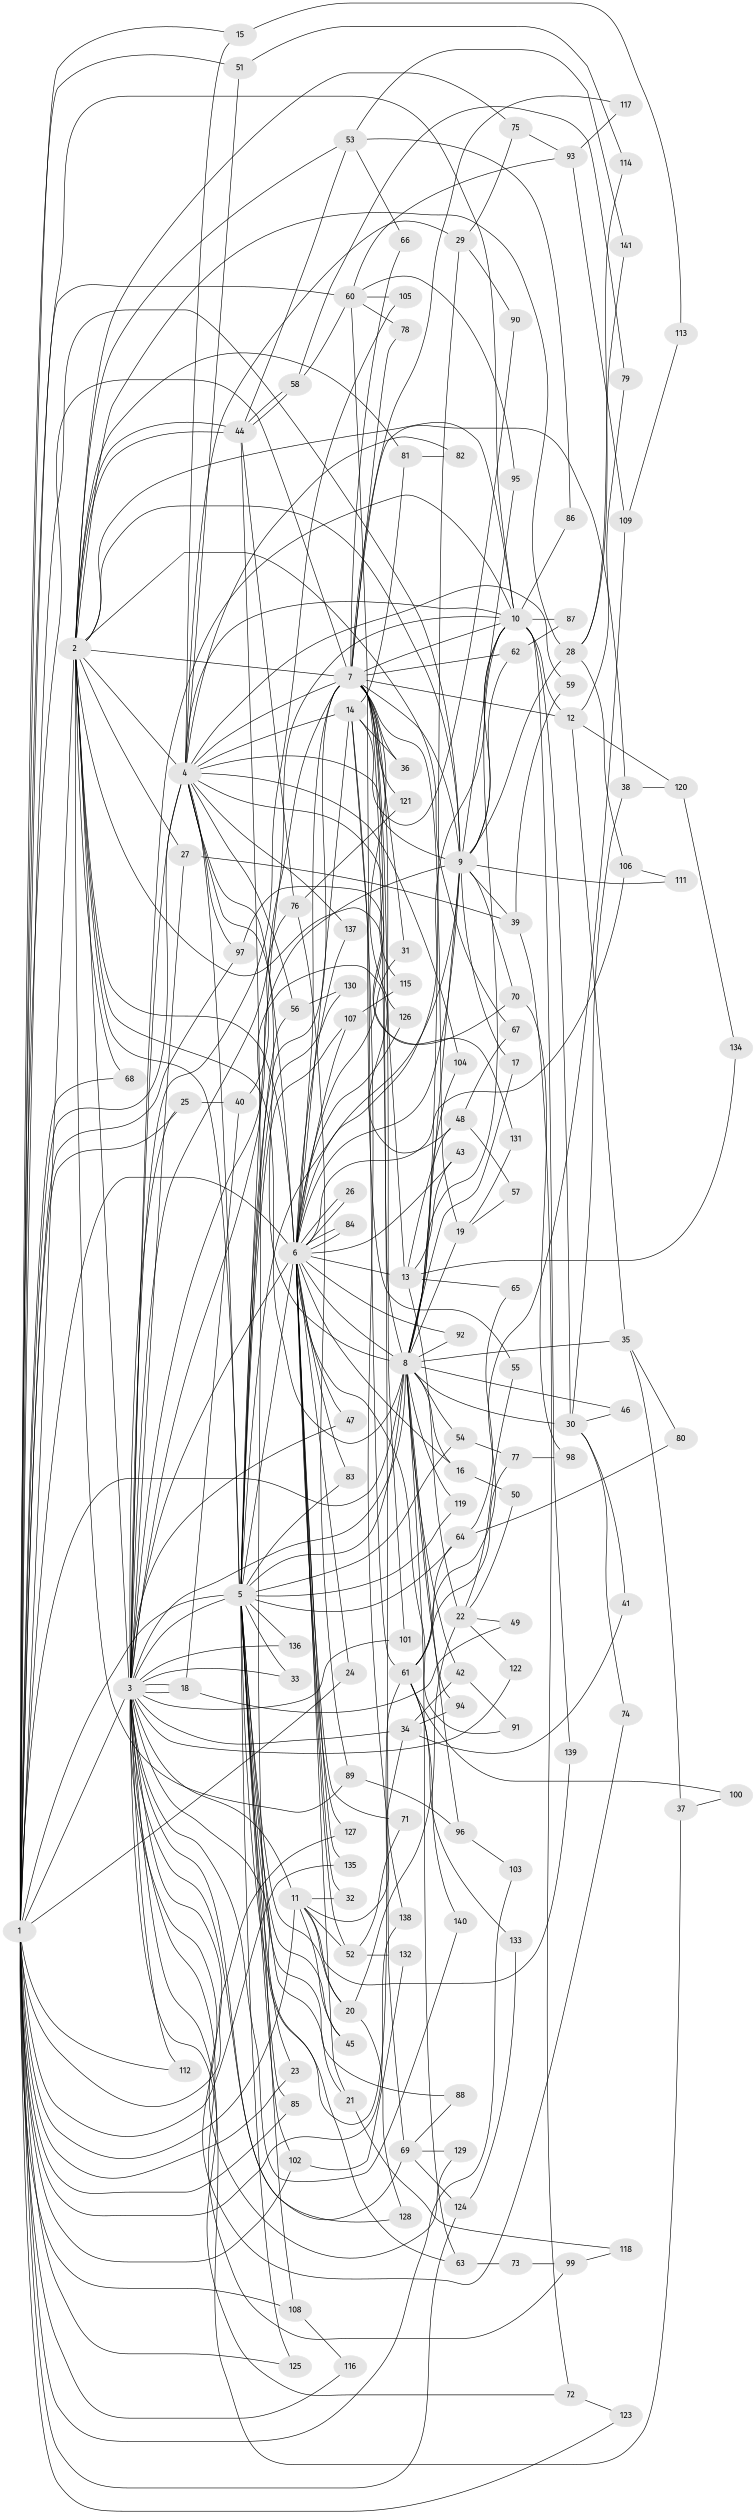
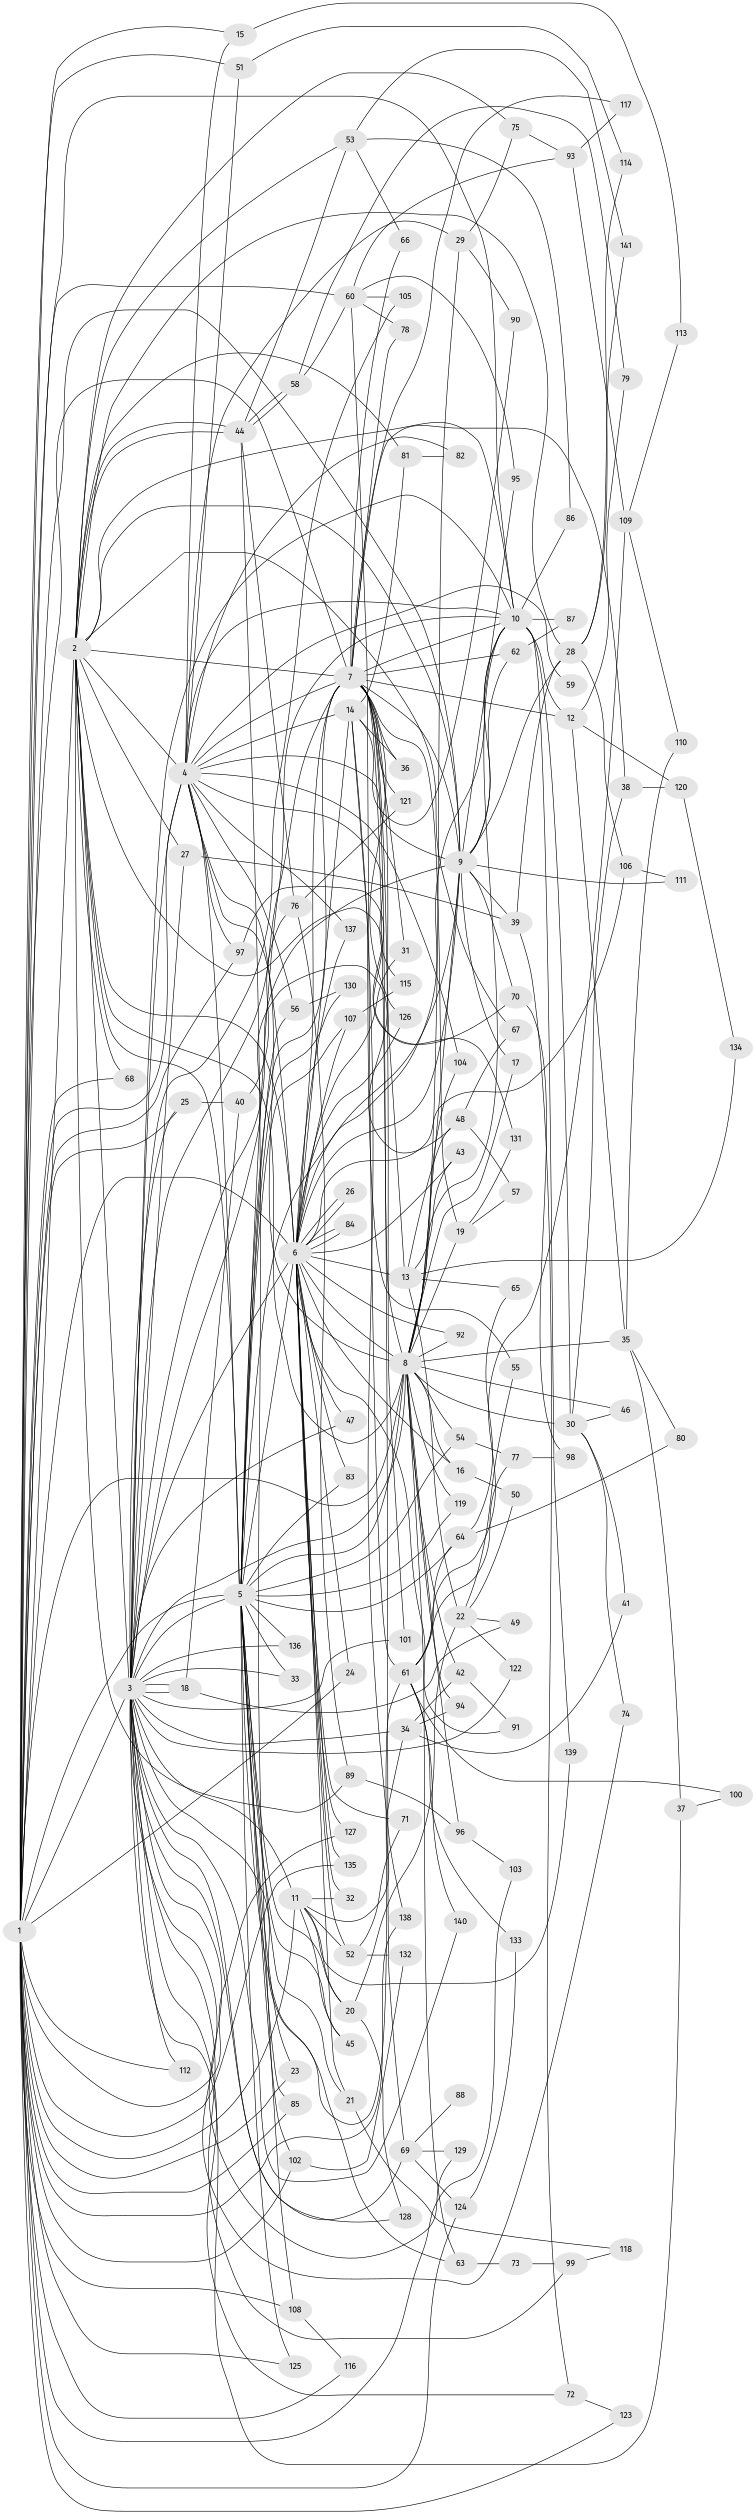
none -> (681, 743)
(524, 800) -> (530, 784)
(302, 1980) -> none
